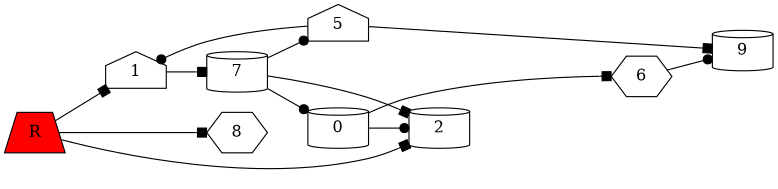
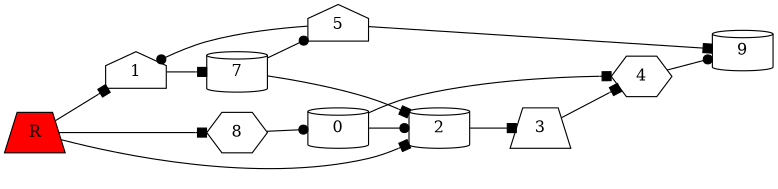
(642, 76) -> (642, 76)
(284, 98) -> (283, 131)
none -> (540, 128)
